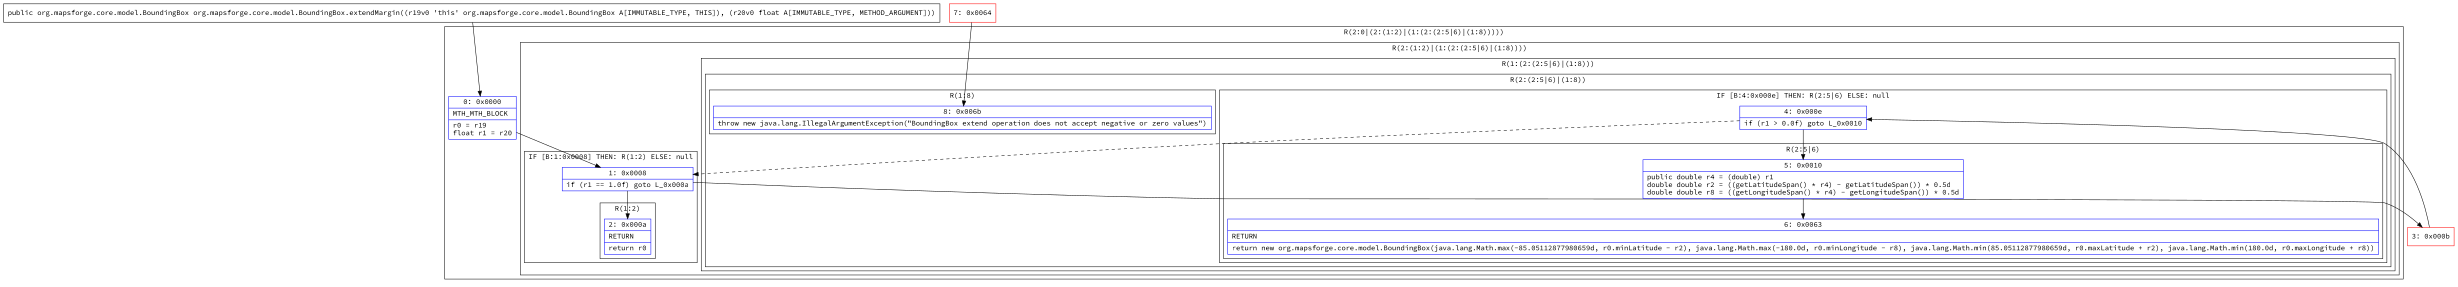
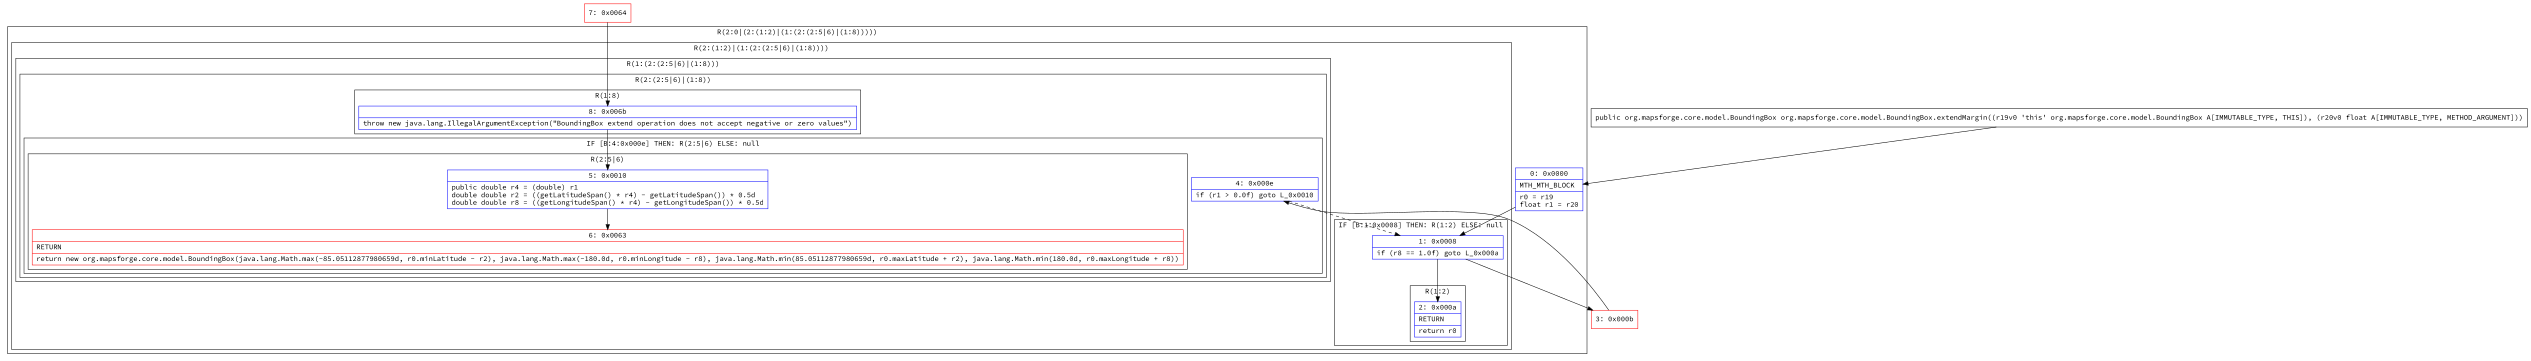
(1803, 140) -> (608, 147)
(628, 185) -> (1438, 253)
(1803, 237) -> (608, 247)
